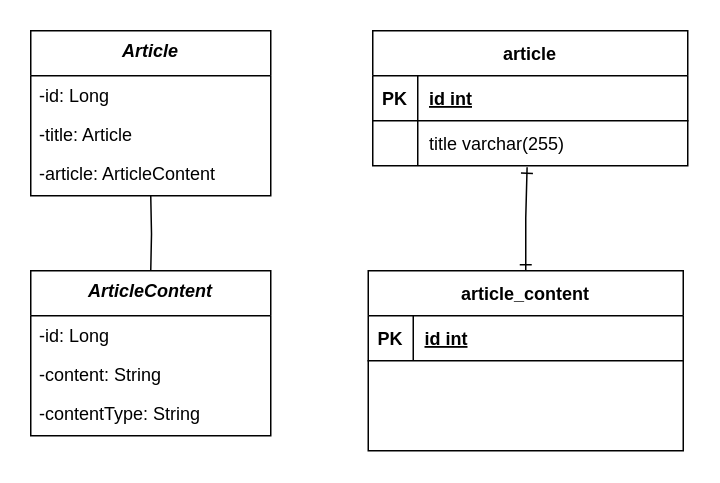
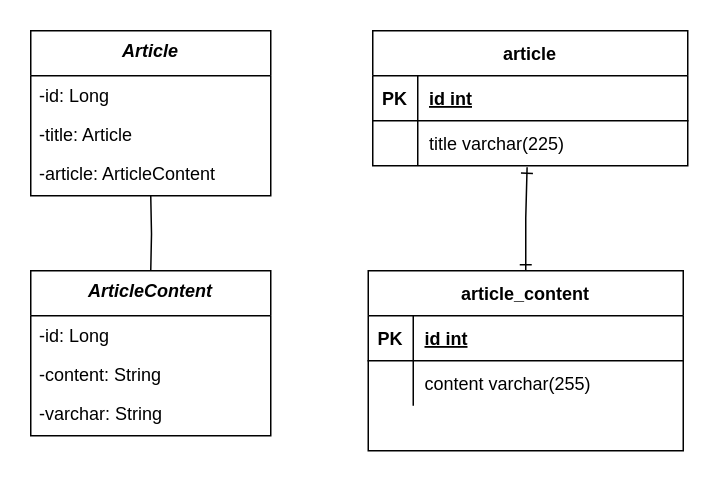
(513, 144) -> (513, 144)
none -> (548, 383)
(133, 414) -> (113, 414)
